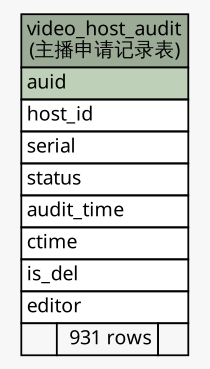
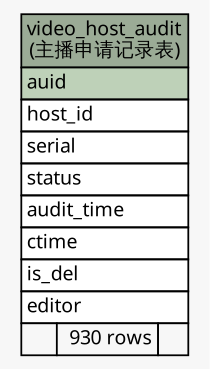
(111, 338) -> (111, 338)
